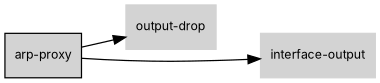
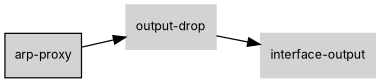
(165, 61) -> (232, 39)
